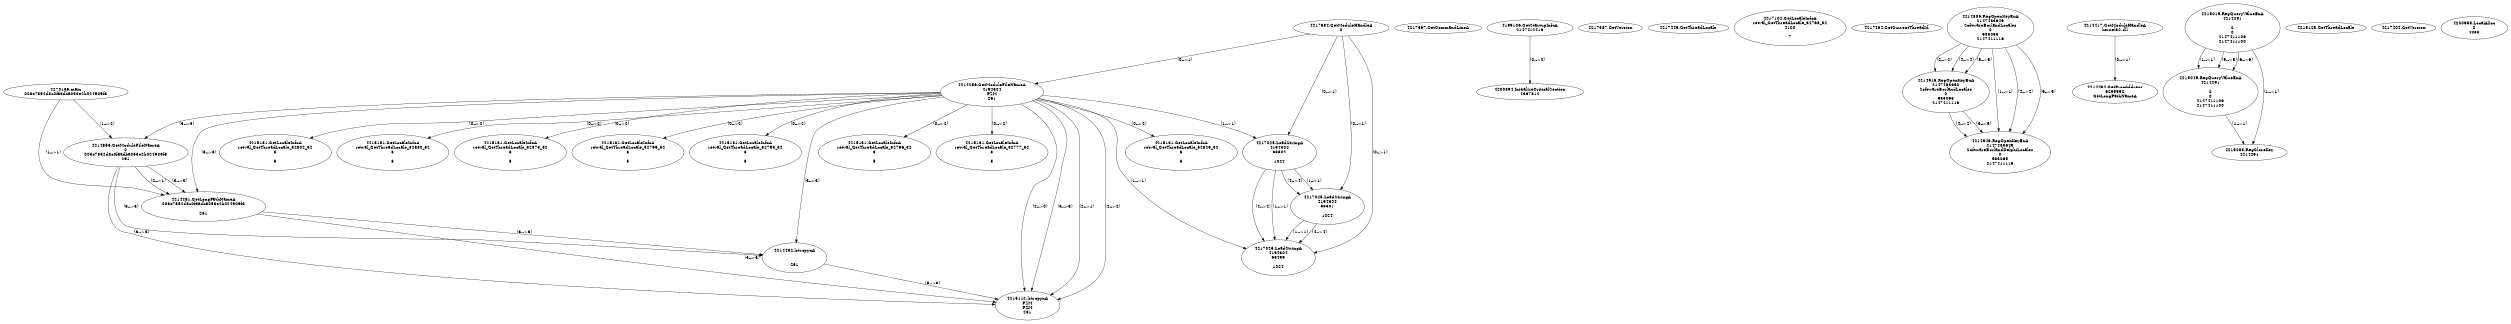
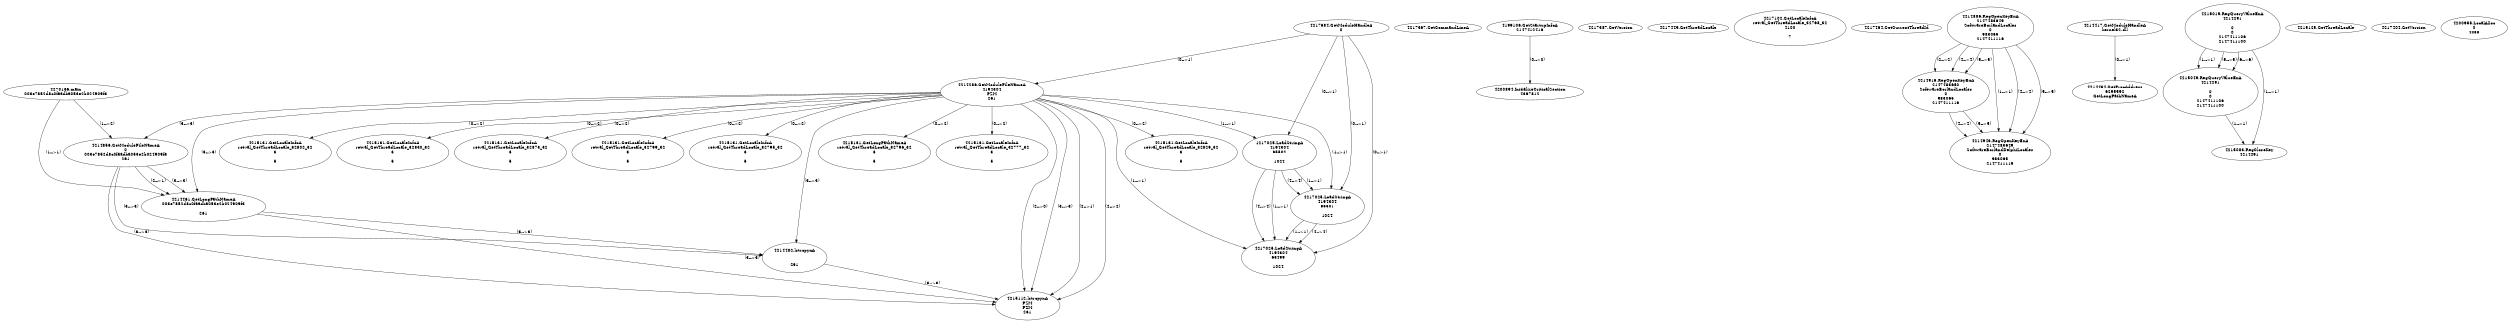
none -> (1211, 108)
(874, 152) -> (874, 152)
(1280, 152) -> (1280, 152)
